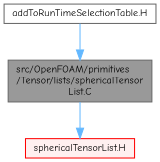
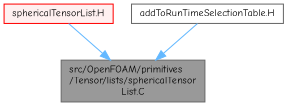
(80, 115) -> (86, 38)
